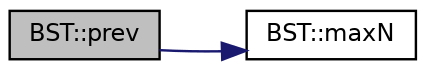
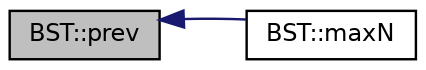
(191, 51) -> (215, 19)
